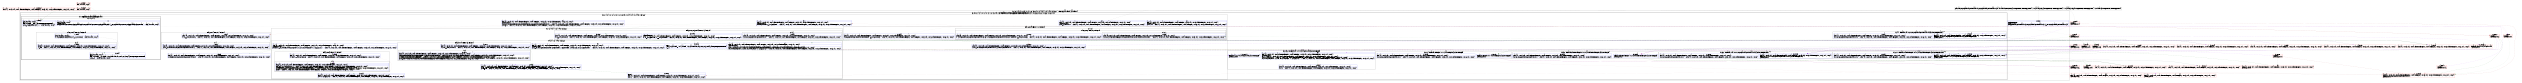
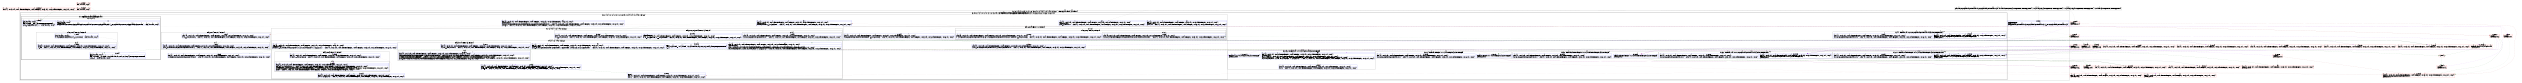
none -> (2442, 56)
